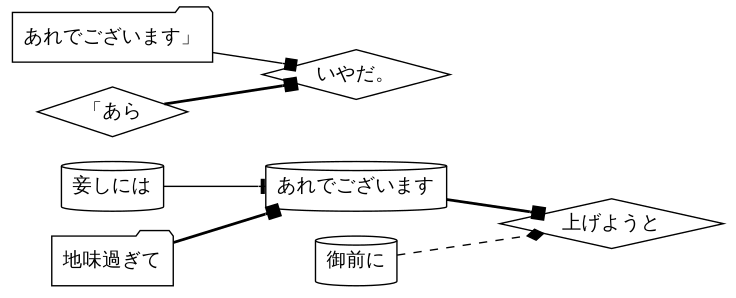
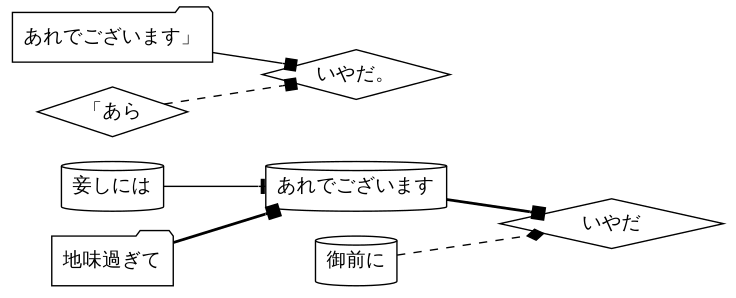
(224, 95) -> (224, 95)
(612, 224) -> (612, 224)
